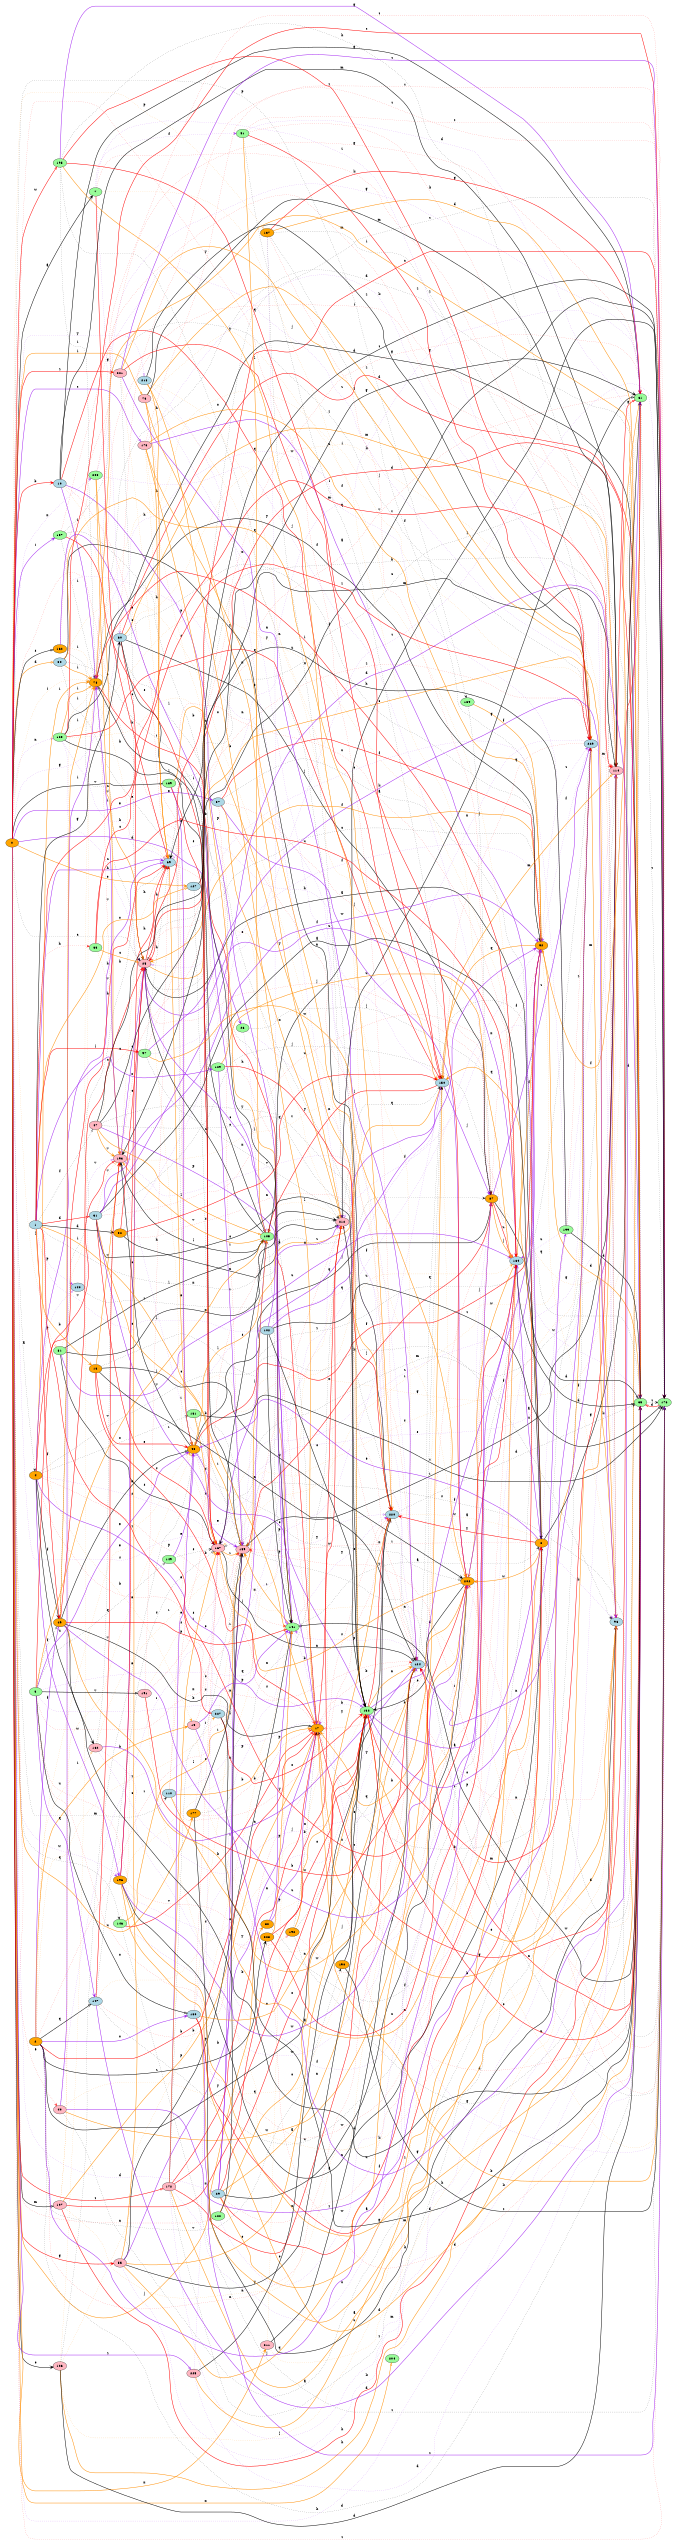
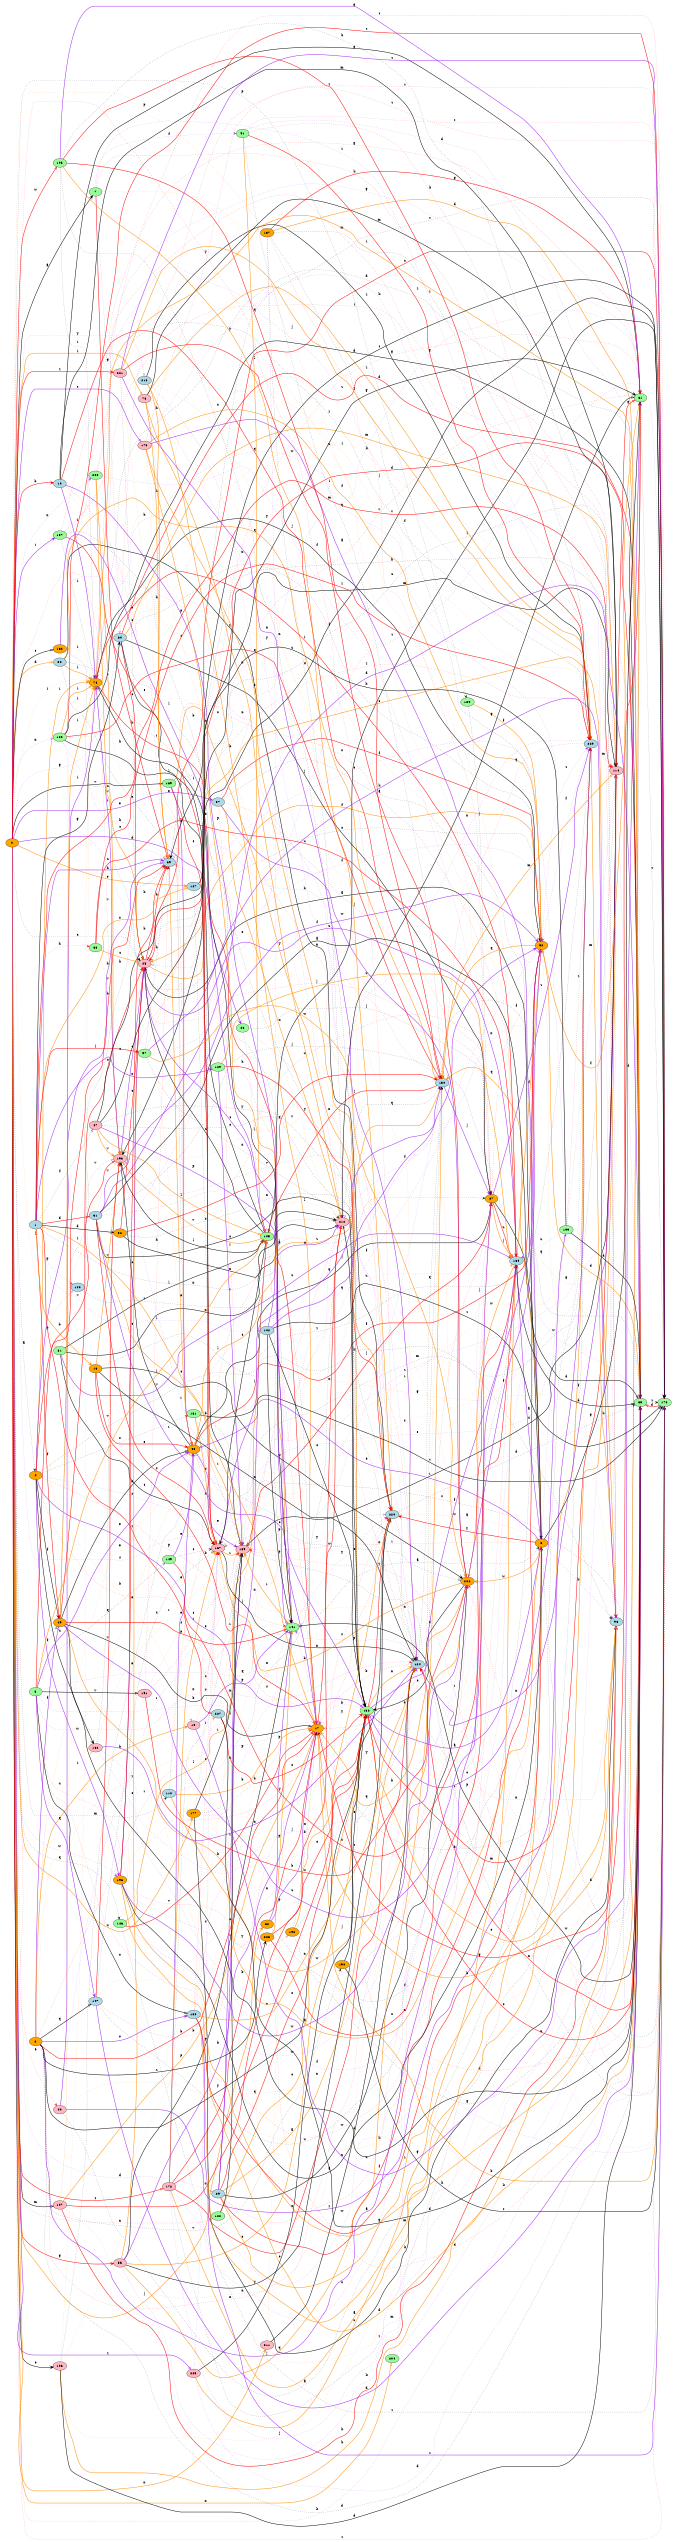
(361, 1440) -> (361, 1440)
(385, 1983) -> none
